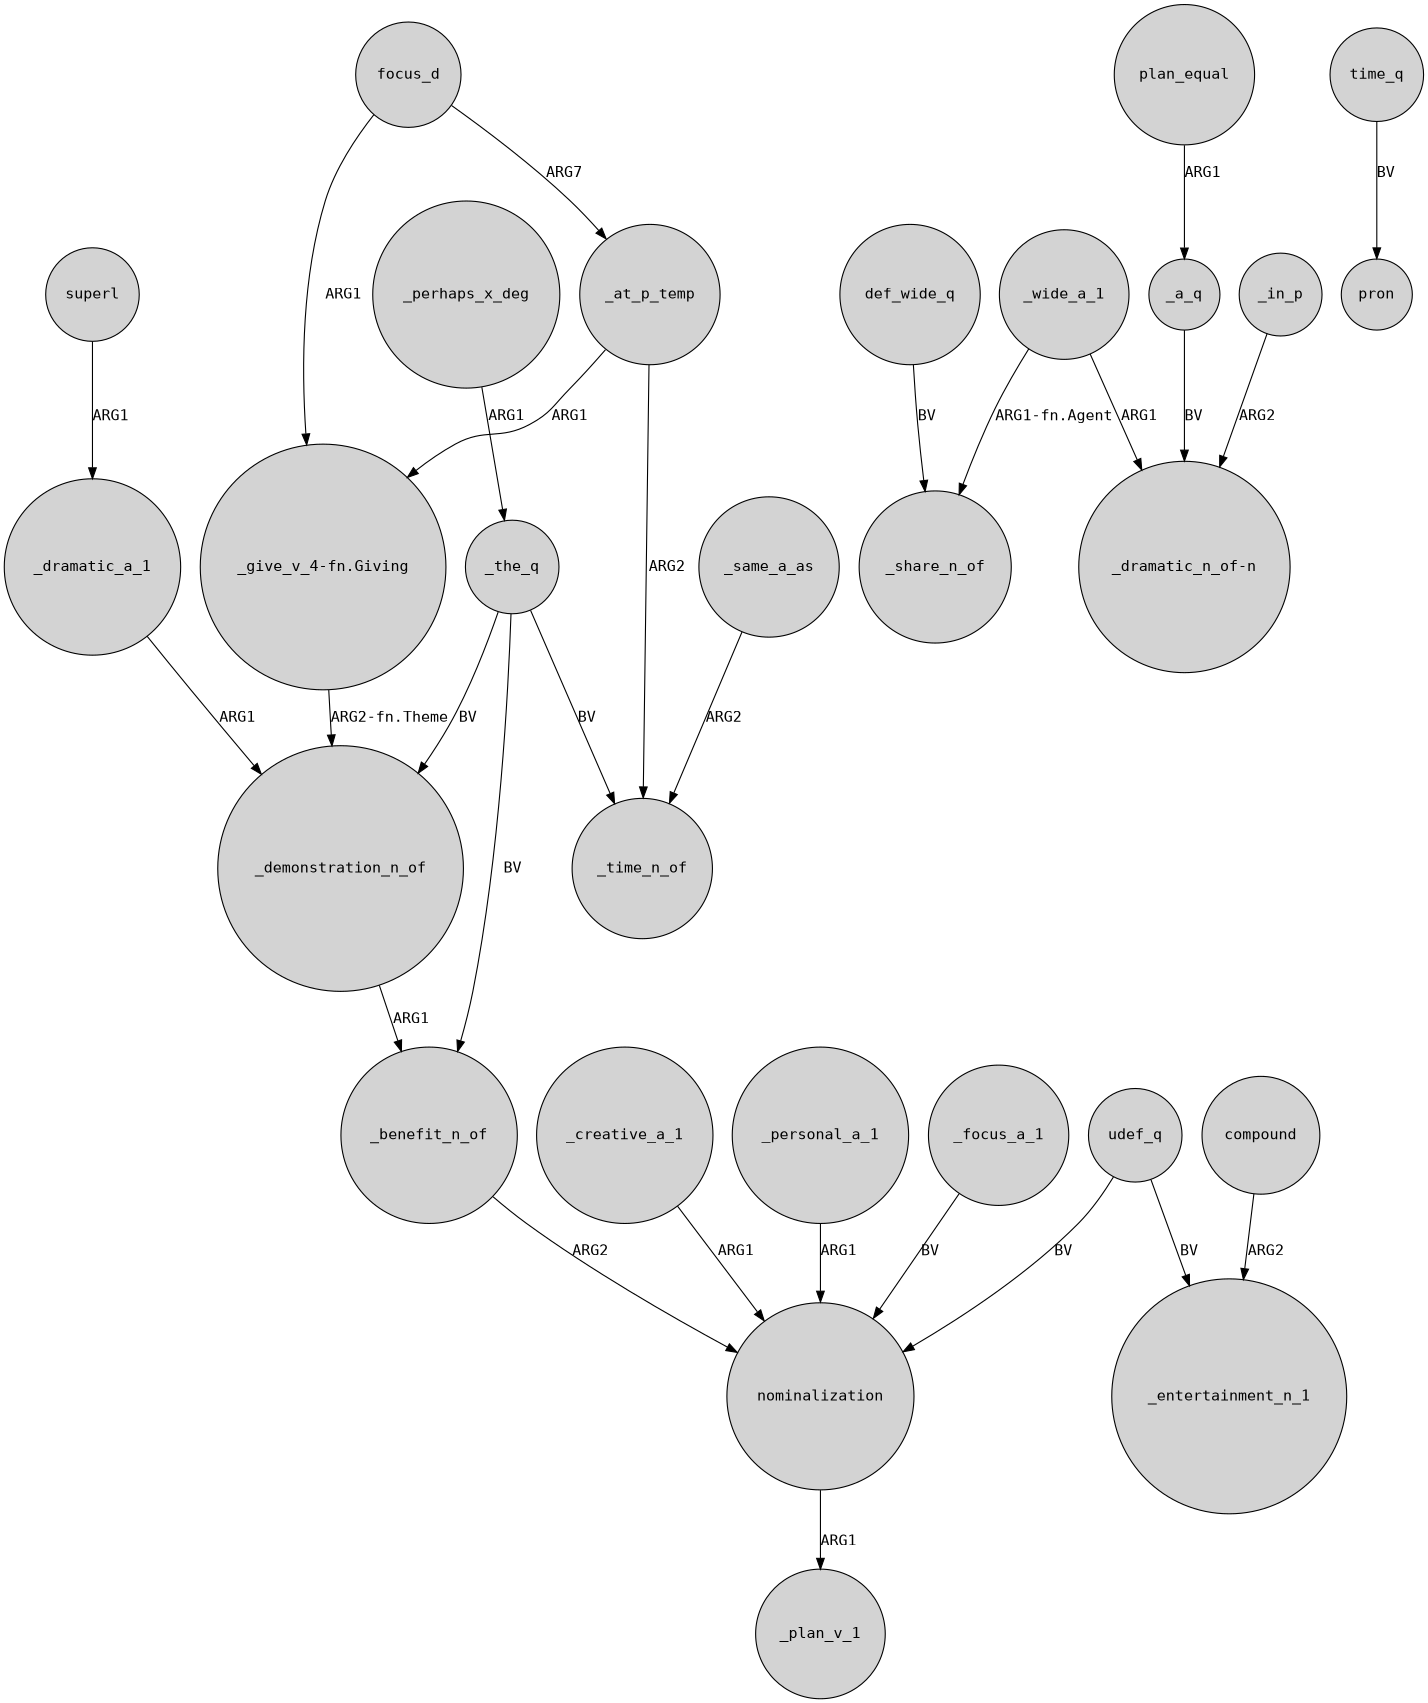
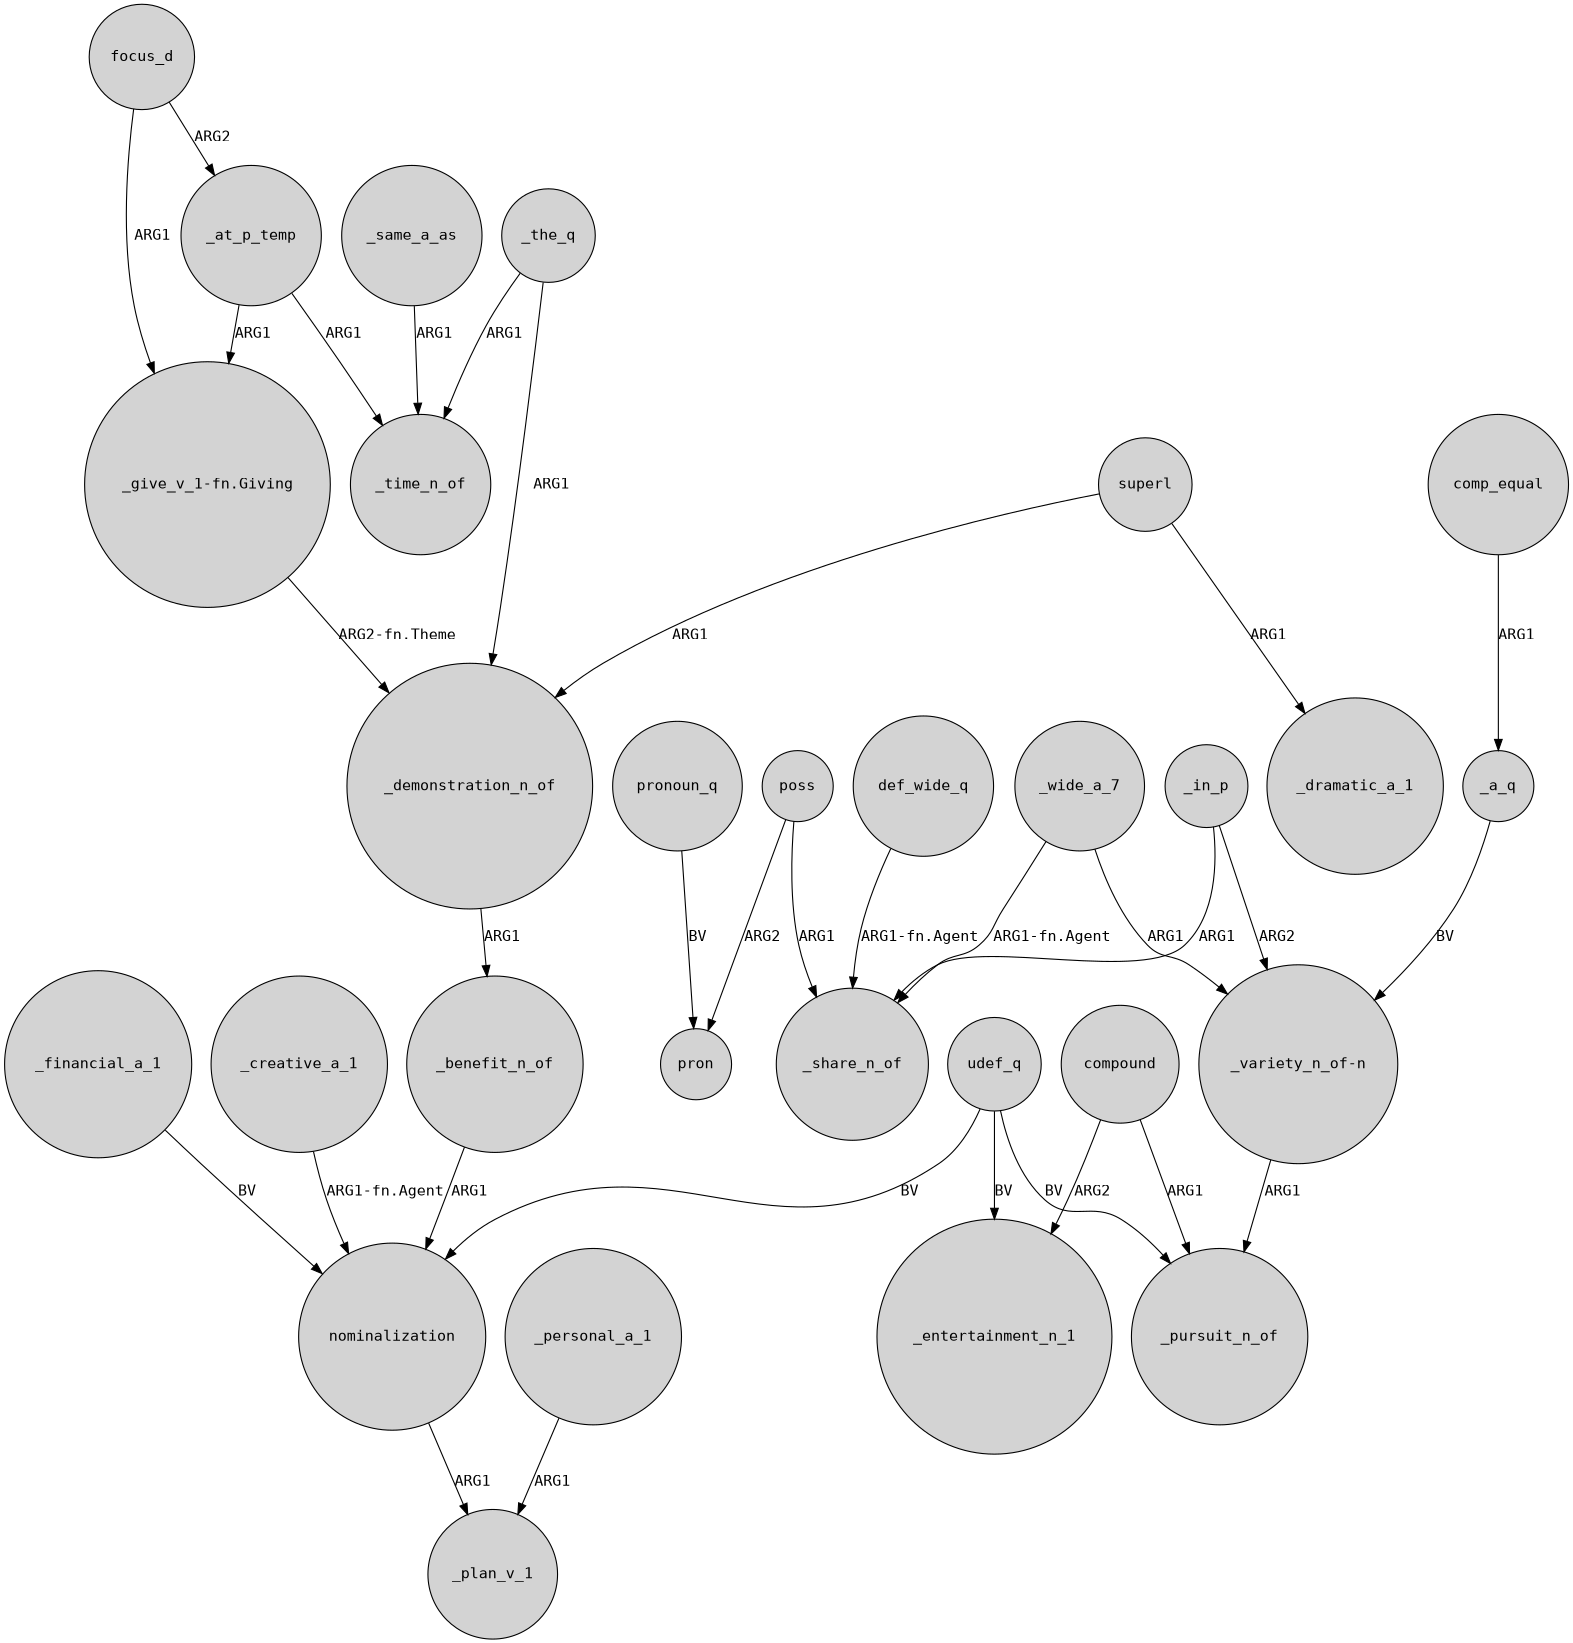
(1184, 75) -> (1498, 485)
(1377, 75) -> (677, 786)
(565, 173) -> (213, 137)
(466, 295) -> none
(1064, 295) -> (1080, 786)
(927, 416) -> (920, 937)
(323, 567) -> (207, 485)
(667, 567) -> (344, 334)
(1184, 567) -> (1298, 1064)
(200, 701) -> (822, 567)
(468, 718) -> (552, 485)
(587, 718) -> (505, 334)
(724, 718) -> (435, 334)
none -> (798, 786)
(496, 829) -> none
none -> (1102, 961)
(999, 1135) -> (98, 1064)
(591, 1251) -> (470, 1192)
(736, 1251) -> (386, 1192)
(820, 1257) -> (541, 1461)
none -> (1220, 1337)
